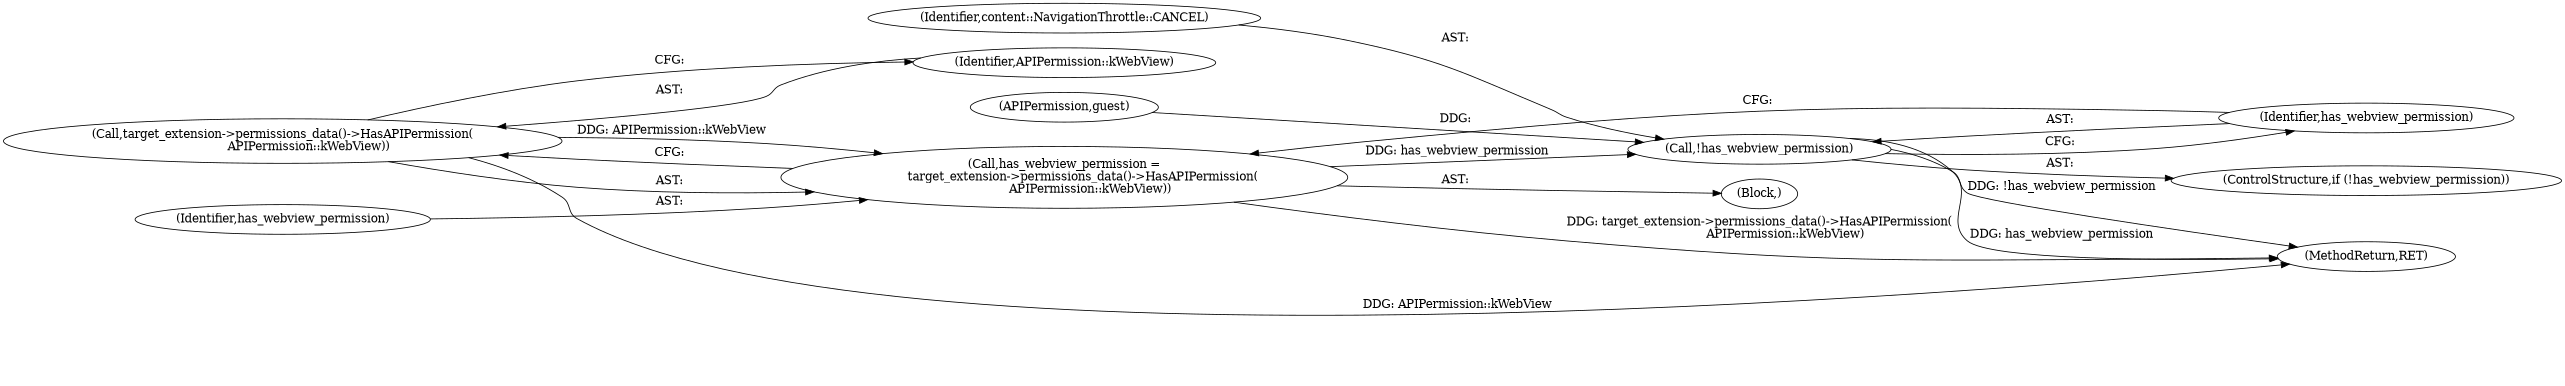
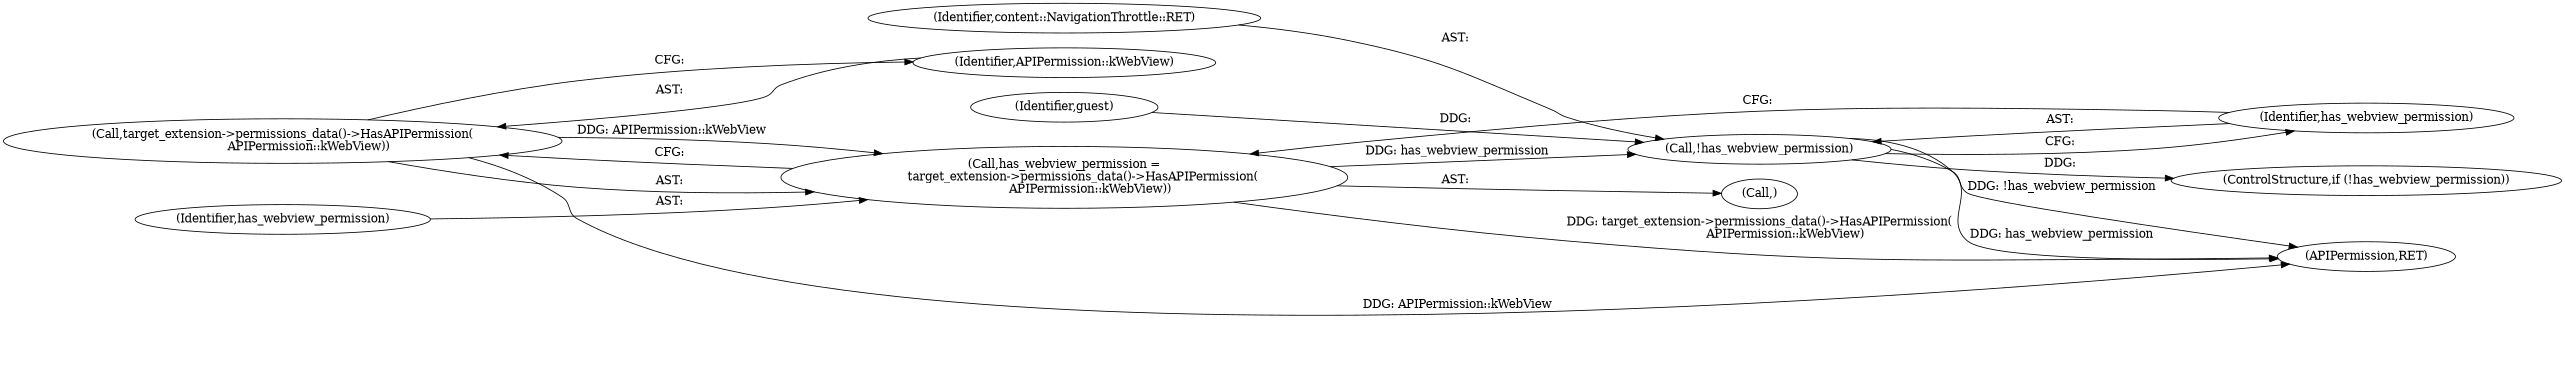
(1064, 18) -> (1064, 18)
(1064, 107) -> (1064, 107)
(2062, 164) -> (2062, 164)
(1759, 194) -> (1759, 194)
(2366, 257) -> (2366, 257)
